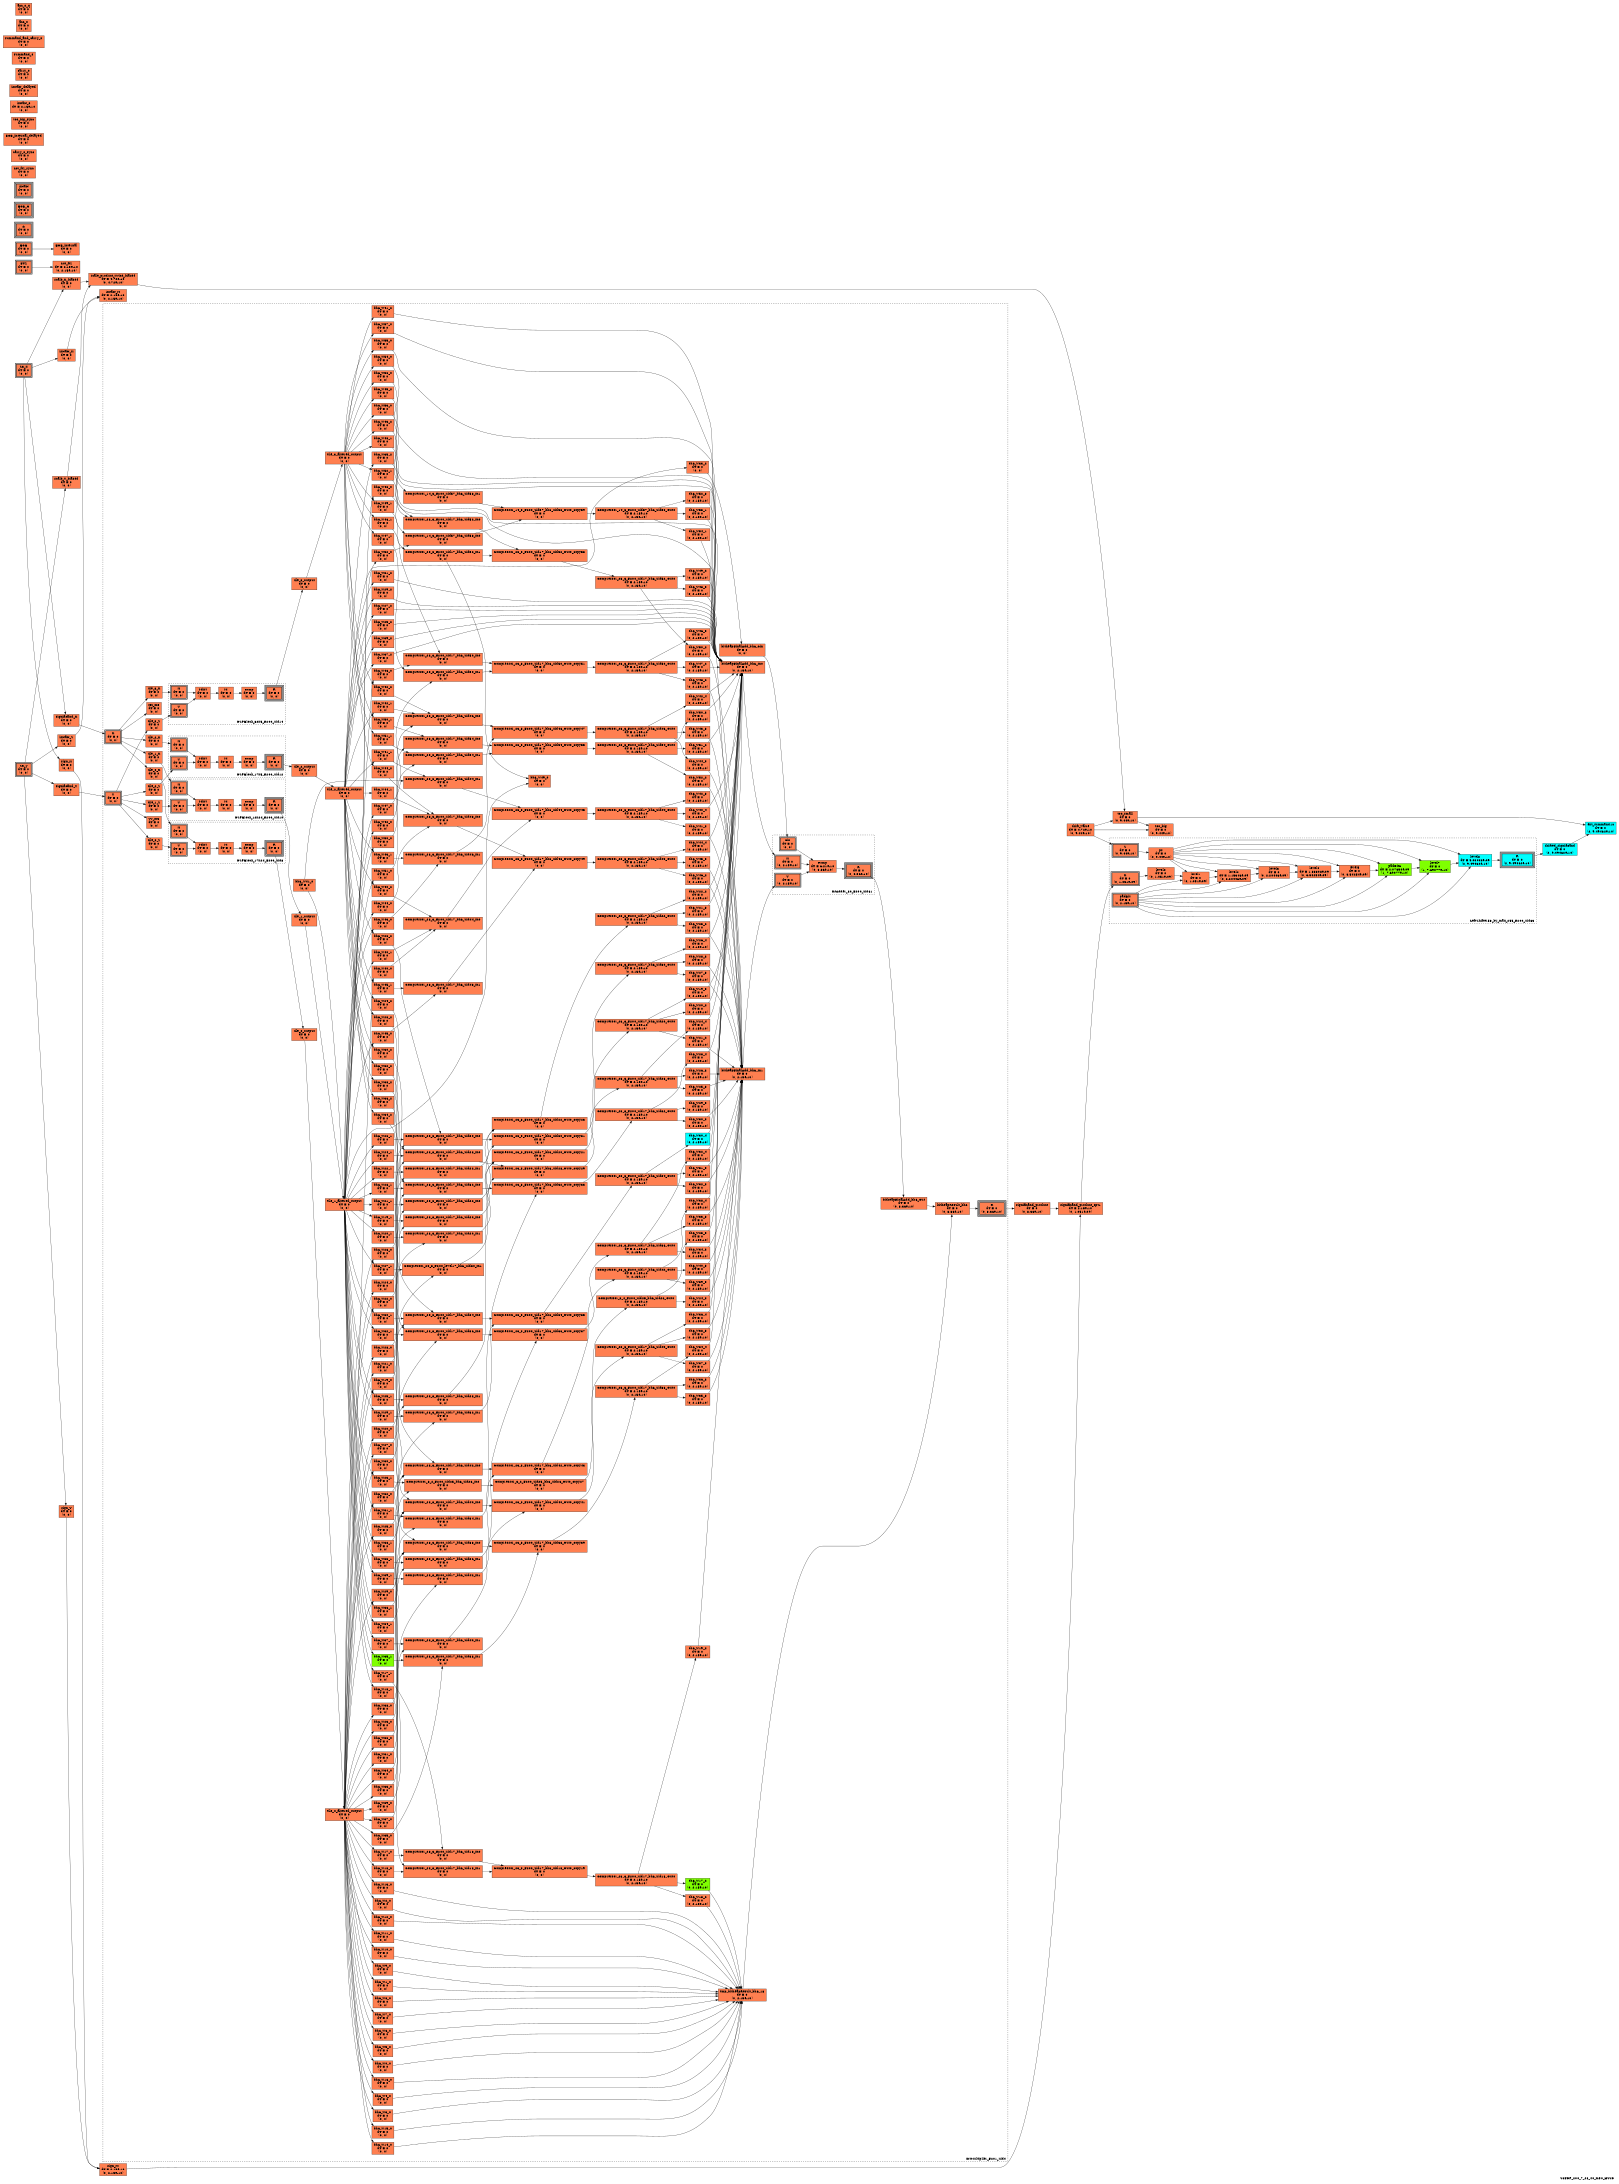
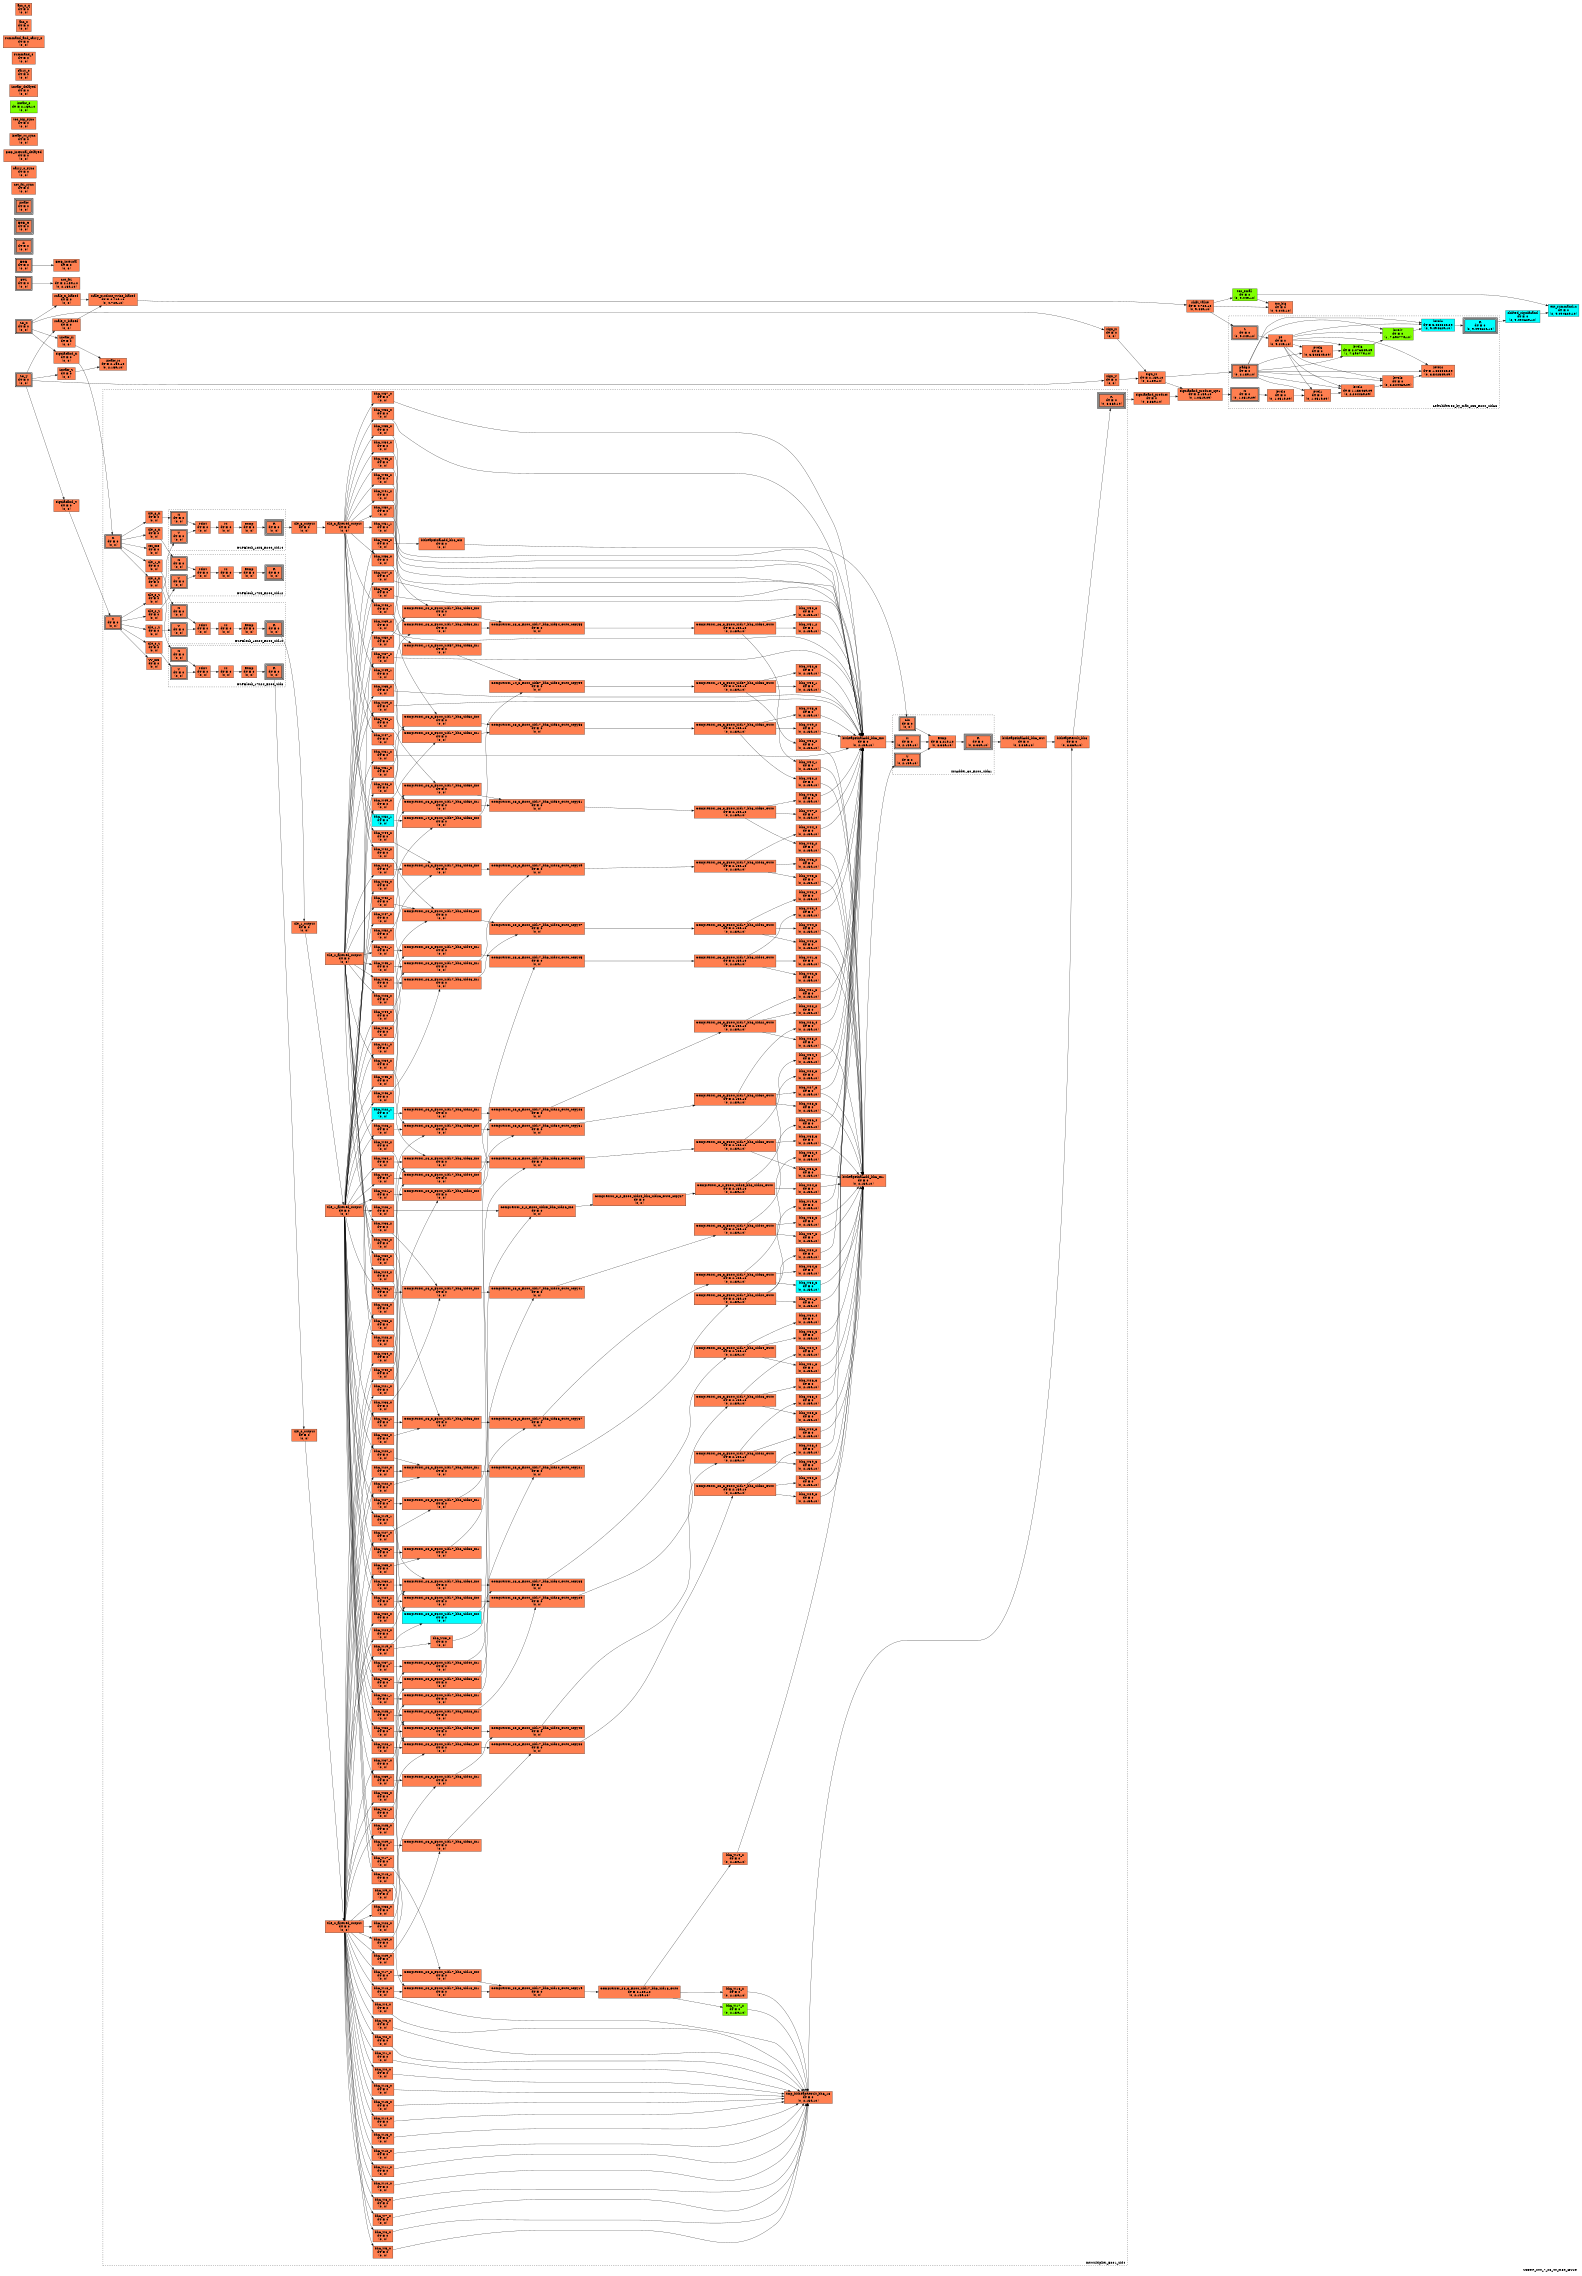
(24, 107) -> (24, 107)
none -> (24, 139)
(852, 289) -> (661, 301)
none -> (1197, 375)
(383, 474) -> (383, 820)
(486, 676) -> (411, 770)
(260, 722) -> (260, 548)
(304, 770) -> none
(1125, 817) -> (1245, 295)
(1395, 870) -> (1358, 350)
(1334, 872) -> none
(728, 905) -> (855, 925)
(334, 1042) -> (354, 1126)
(698, 1139) -> (808, 1319)
(383, 1172) -> (383, 1113)
(698, 1220) -> (808, 1286)
(443, 1221) -> (442, 1618)
(396, 1238) -> (406, 1481)
(443, 1270) -> (442, 1504)
none -> (851, 1379)
(383, 1660) -> (383, 1552)
(355, 1769) -> (411, 1646)
(554, 1986) -> (612, 2020)
